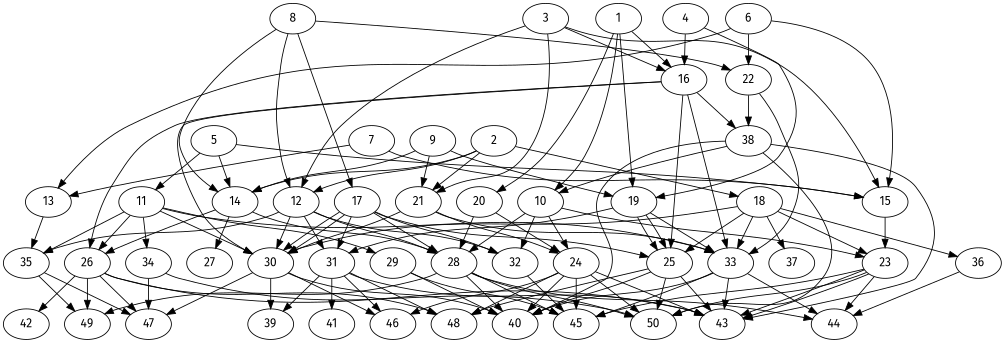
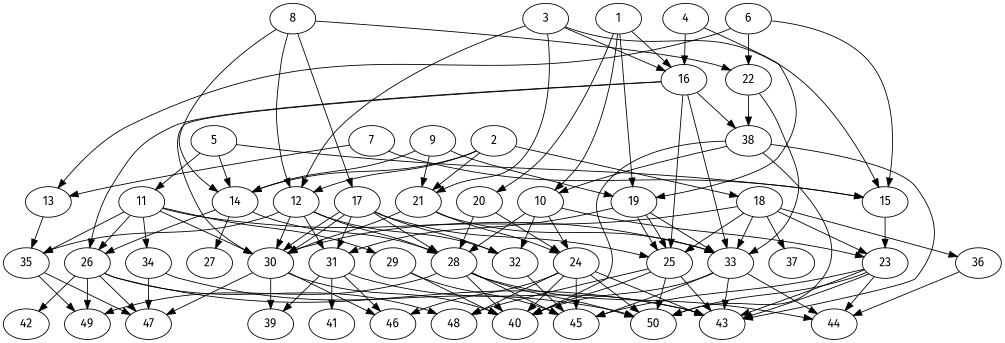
(389, 292) -> none
